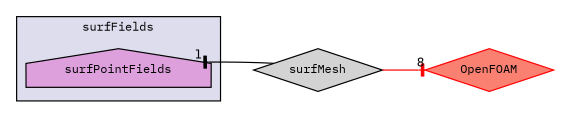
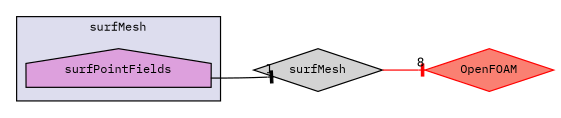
(119, 28) -> (119, 28)
(241, 62) -> (239, 78)
